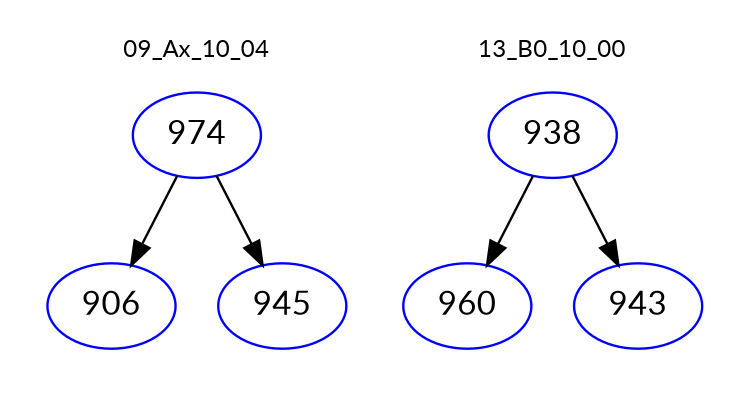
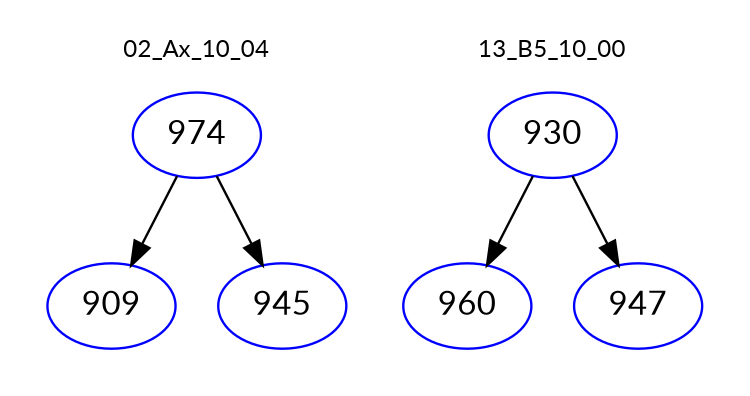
(197, 51) -> (197, 51)
(553, 51) -> (553, 51)
(553, 135) -> (553, 135)
(111, 306) -> (111, 306)
(638, 306) -> (638, 306)
